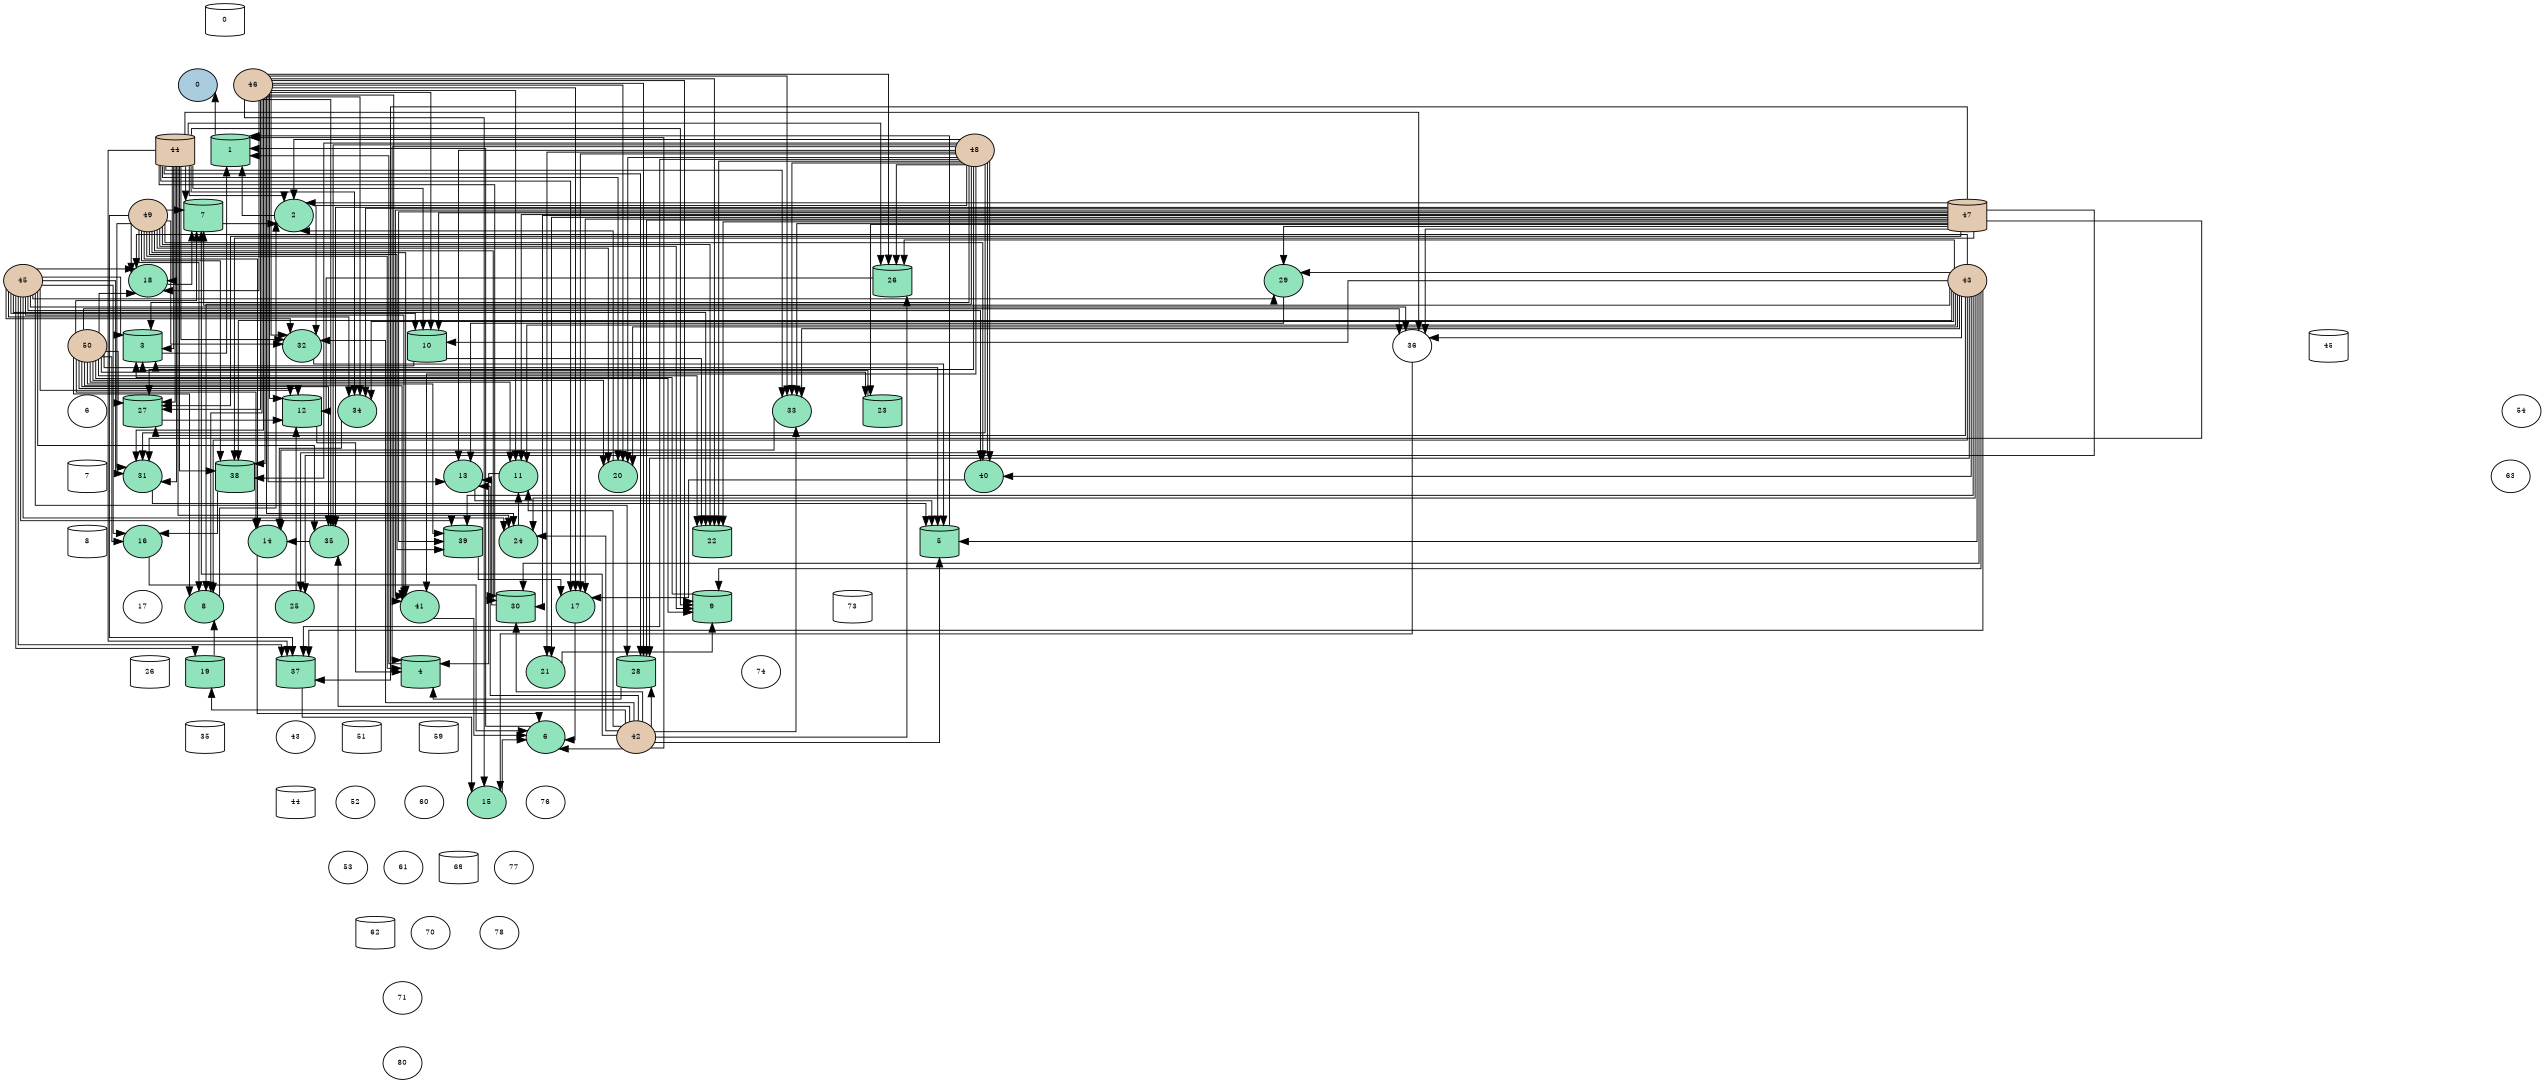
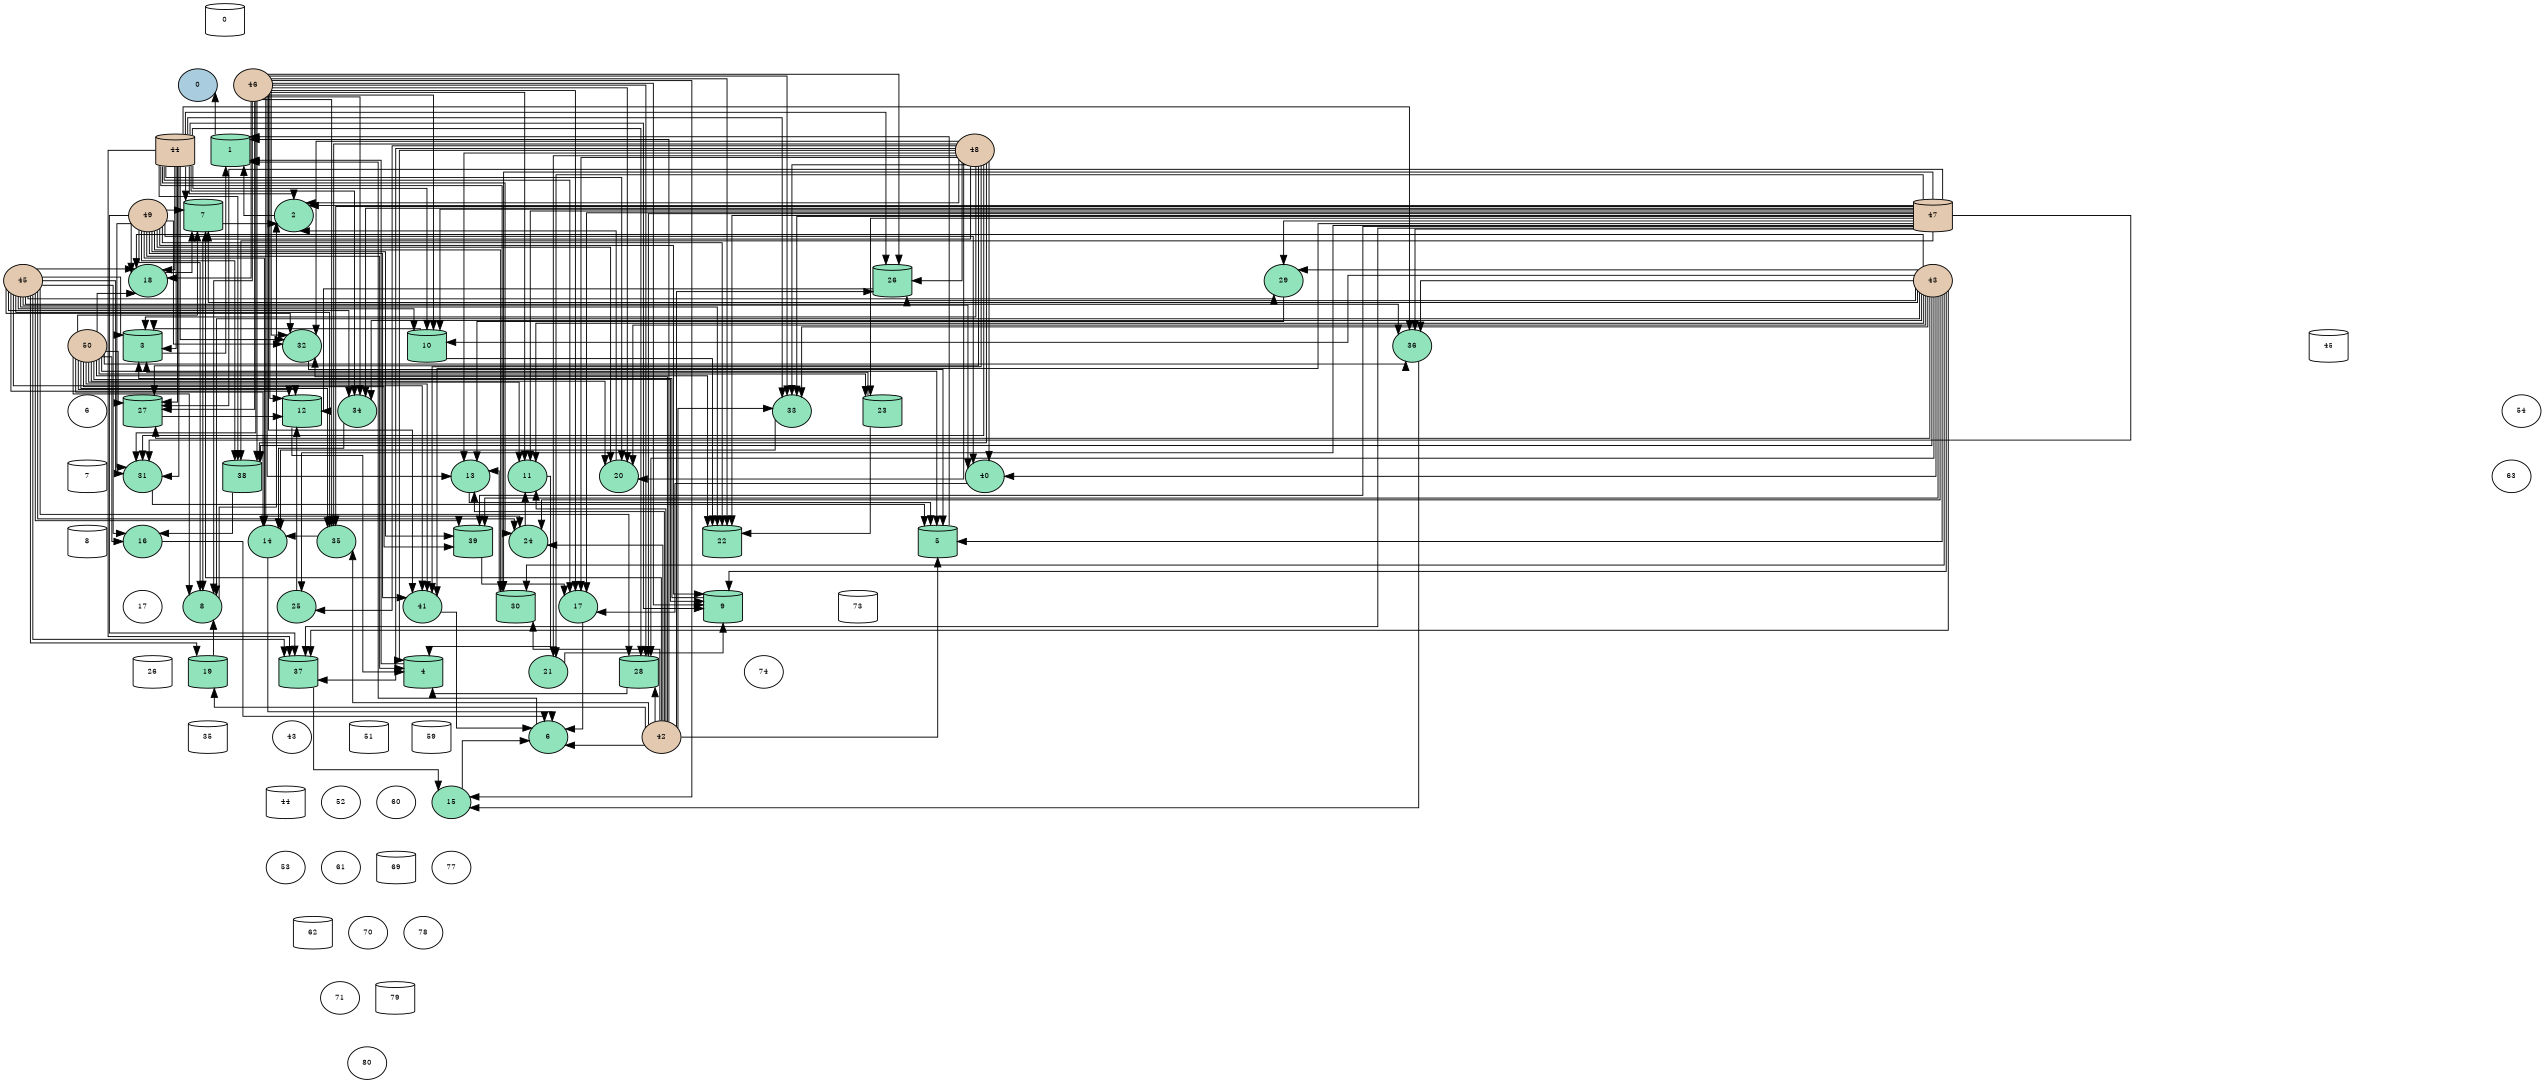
(719, 218) -> (864, 533)
(1412, 346) -> (1412, 346)
(546, 802) -> none
none -> (395, 998)
